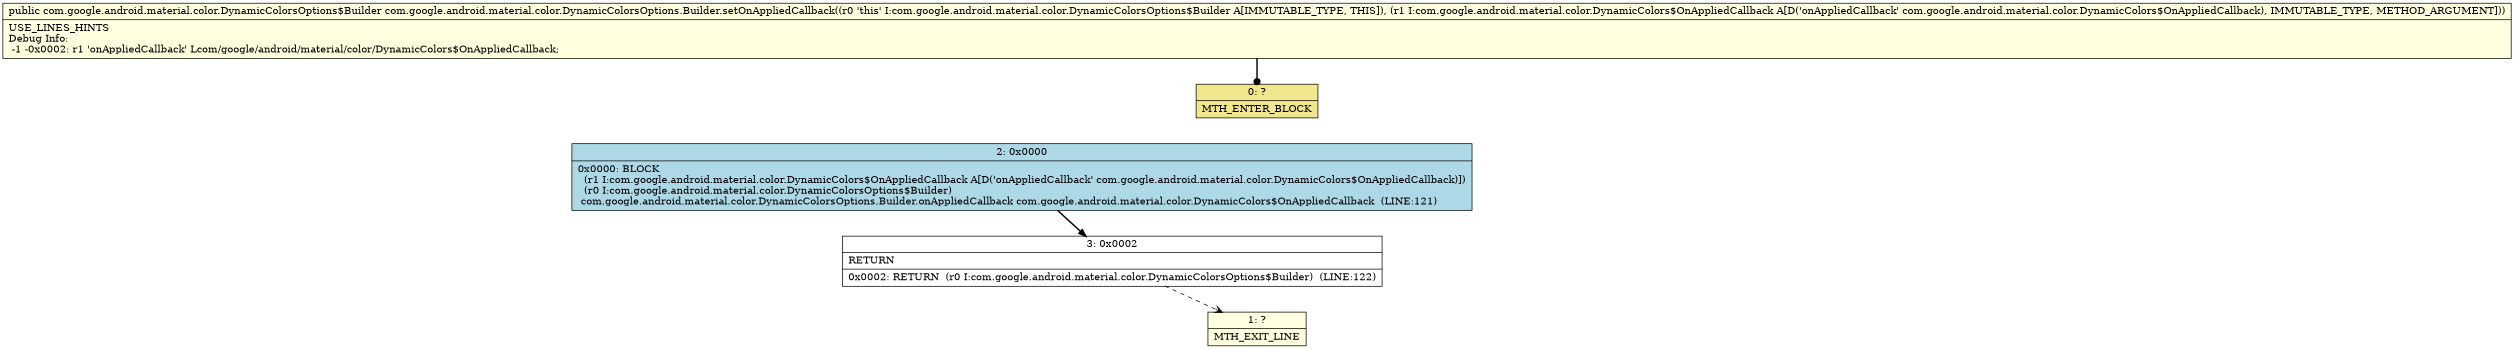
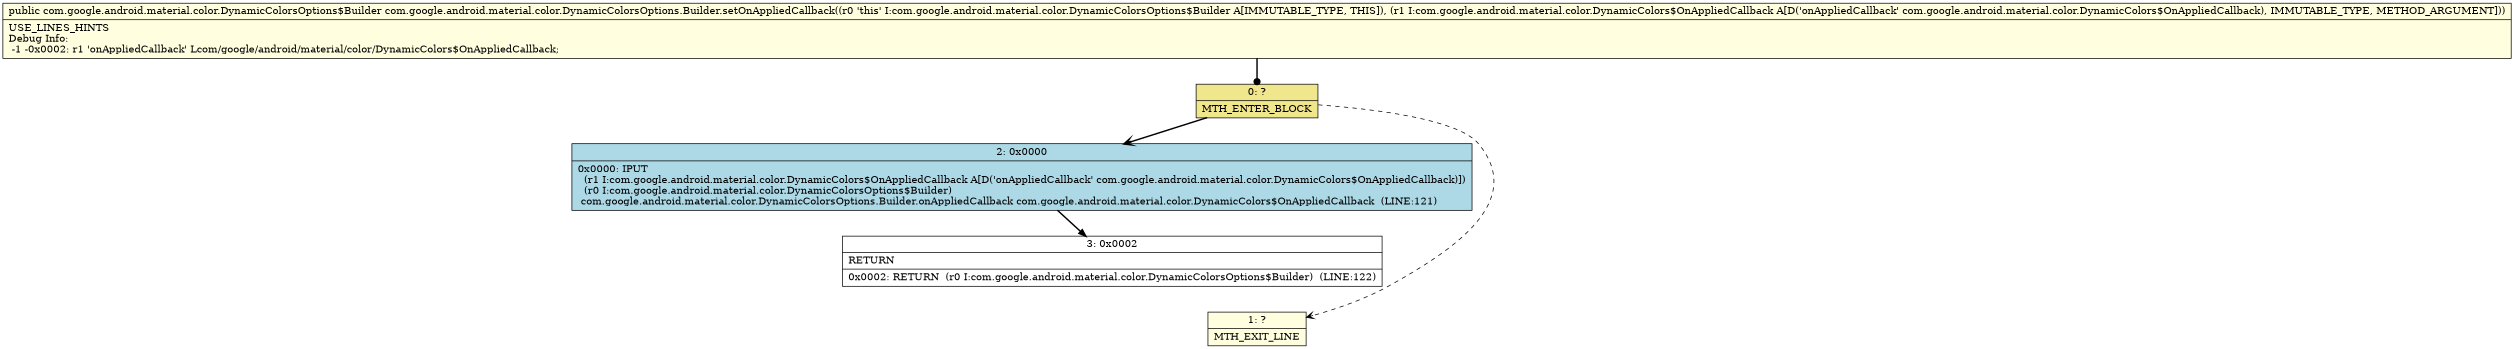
none -> (1169, 130)
(622, 169) -> (616, 169)
(1190, 298) -> (1491, 194)
